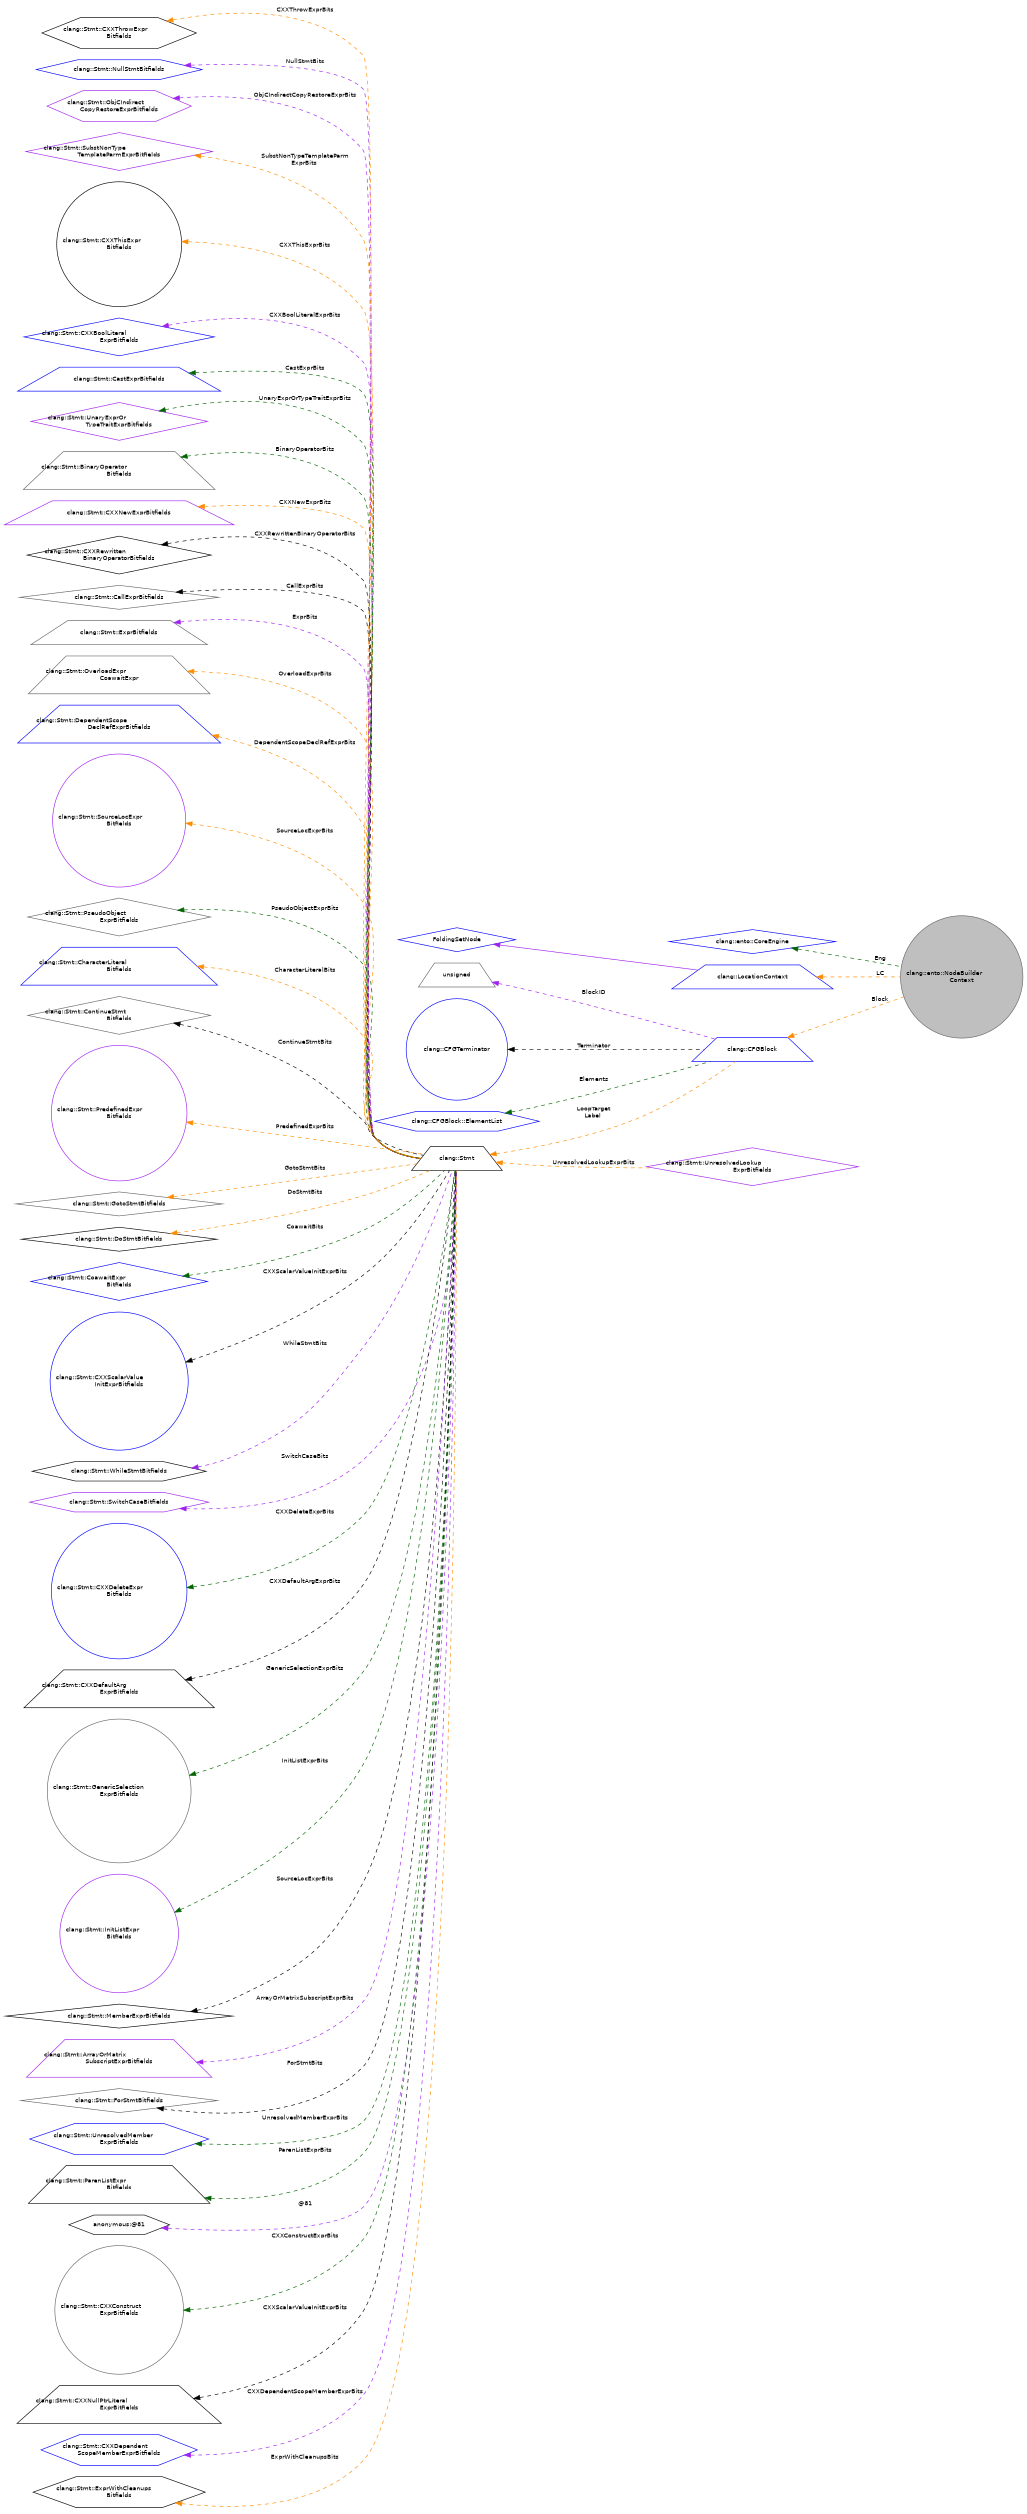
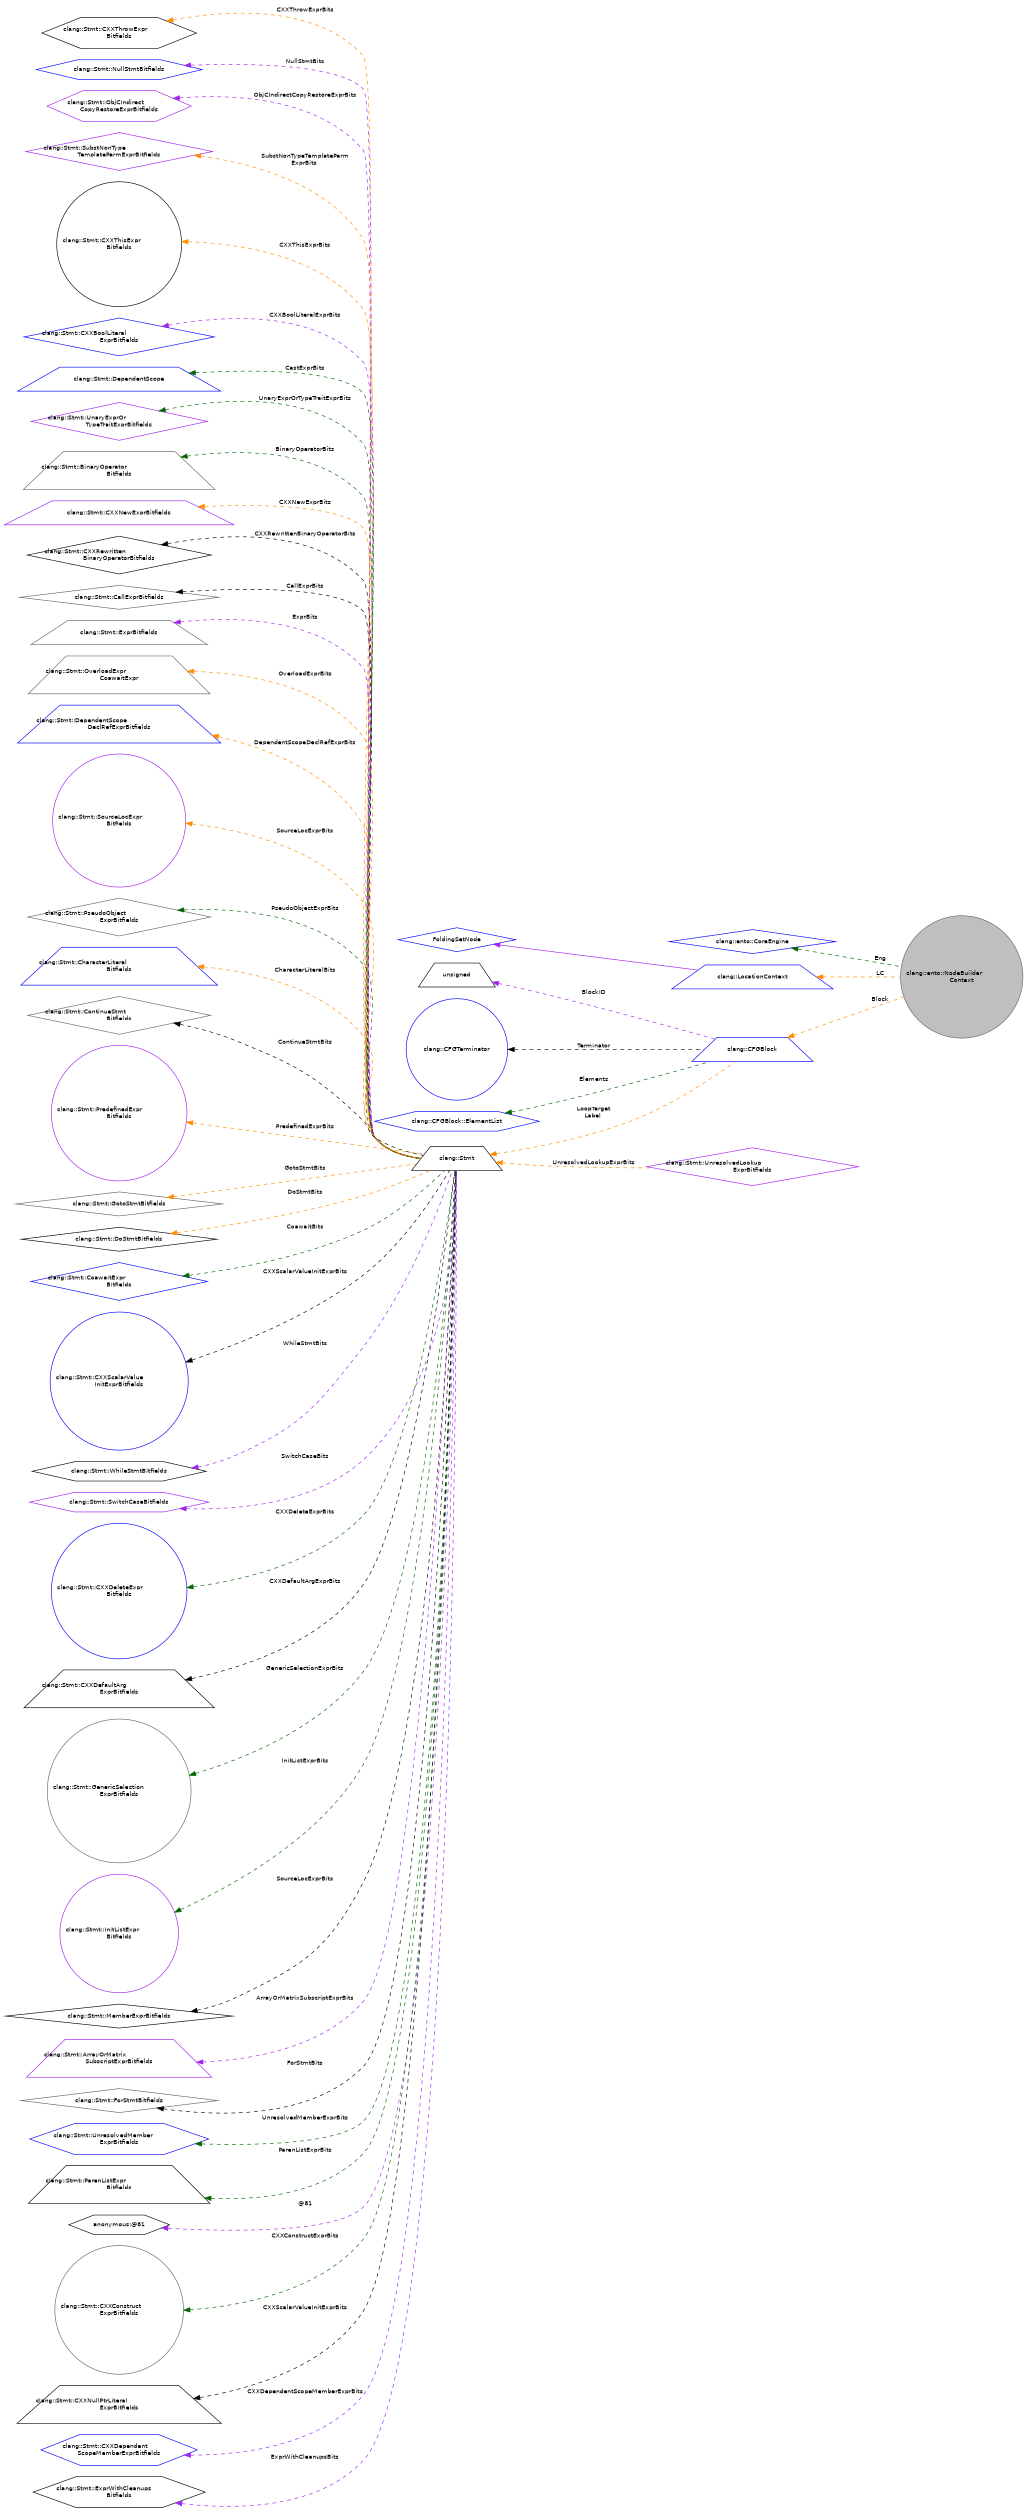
(119, 379) -> (119, 379)
(457, 975) -> (457, 975)
(440, 1916) -> (440, 1916)
